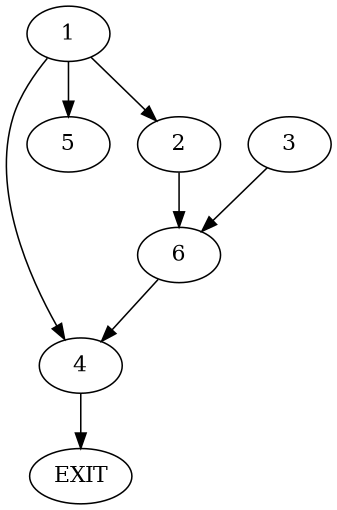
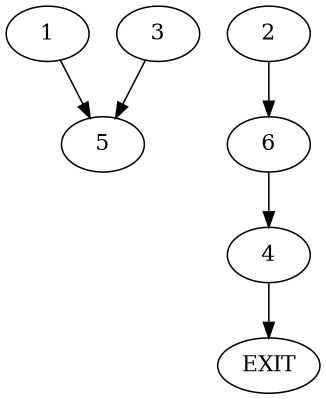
(118, 84) -> none
(9, 192) -> none
(240, 194) -> (134, 82)
